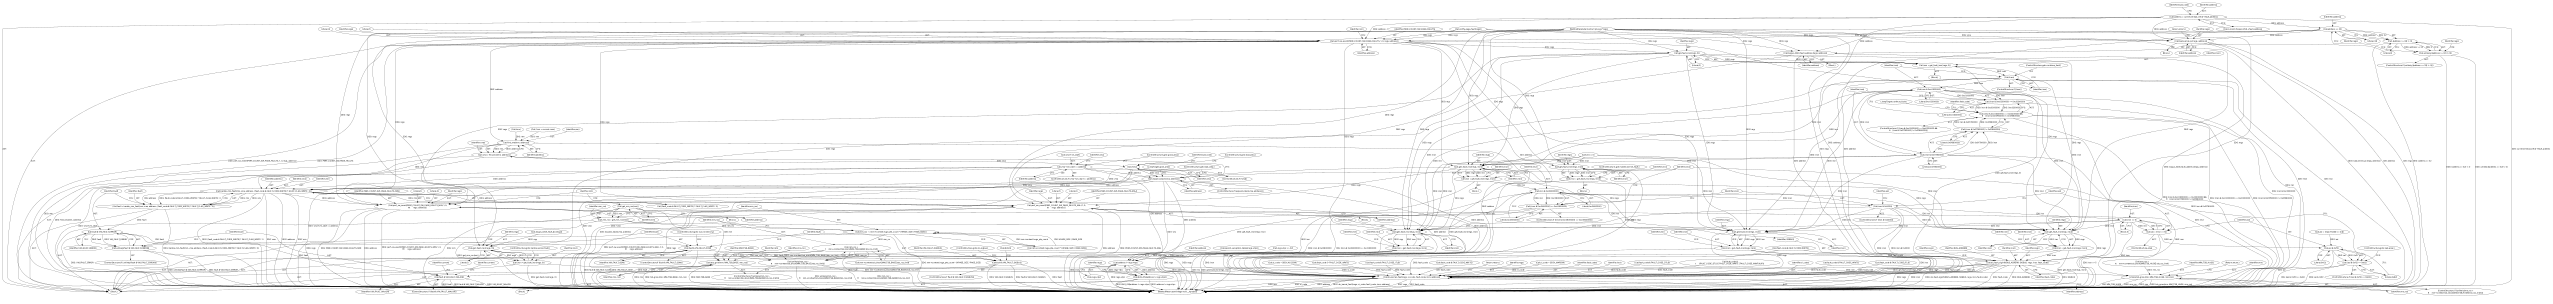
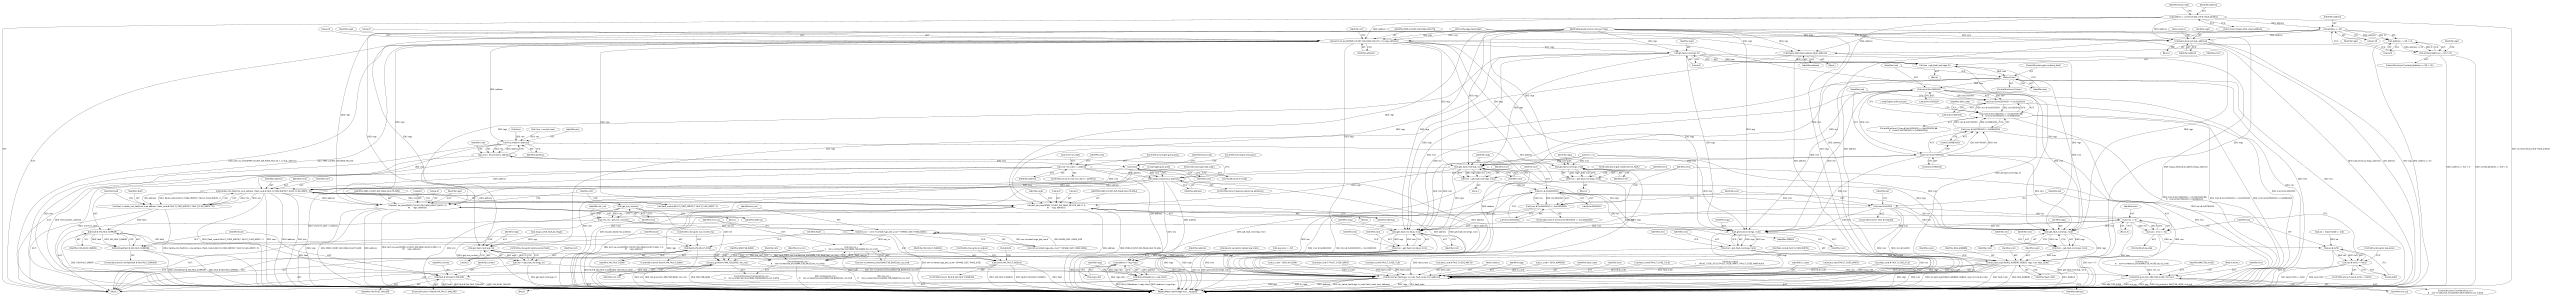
(2009, 77) -> (2009, 77)
(1938, 147) -> (1943, 150)
(2320, 263) -> none
